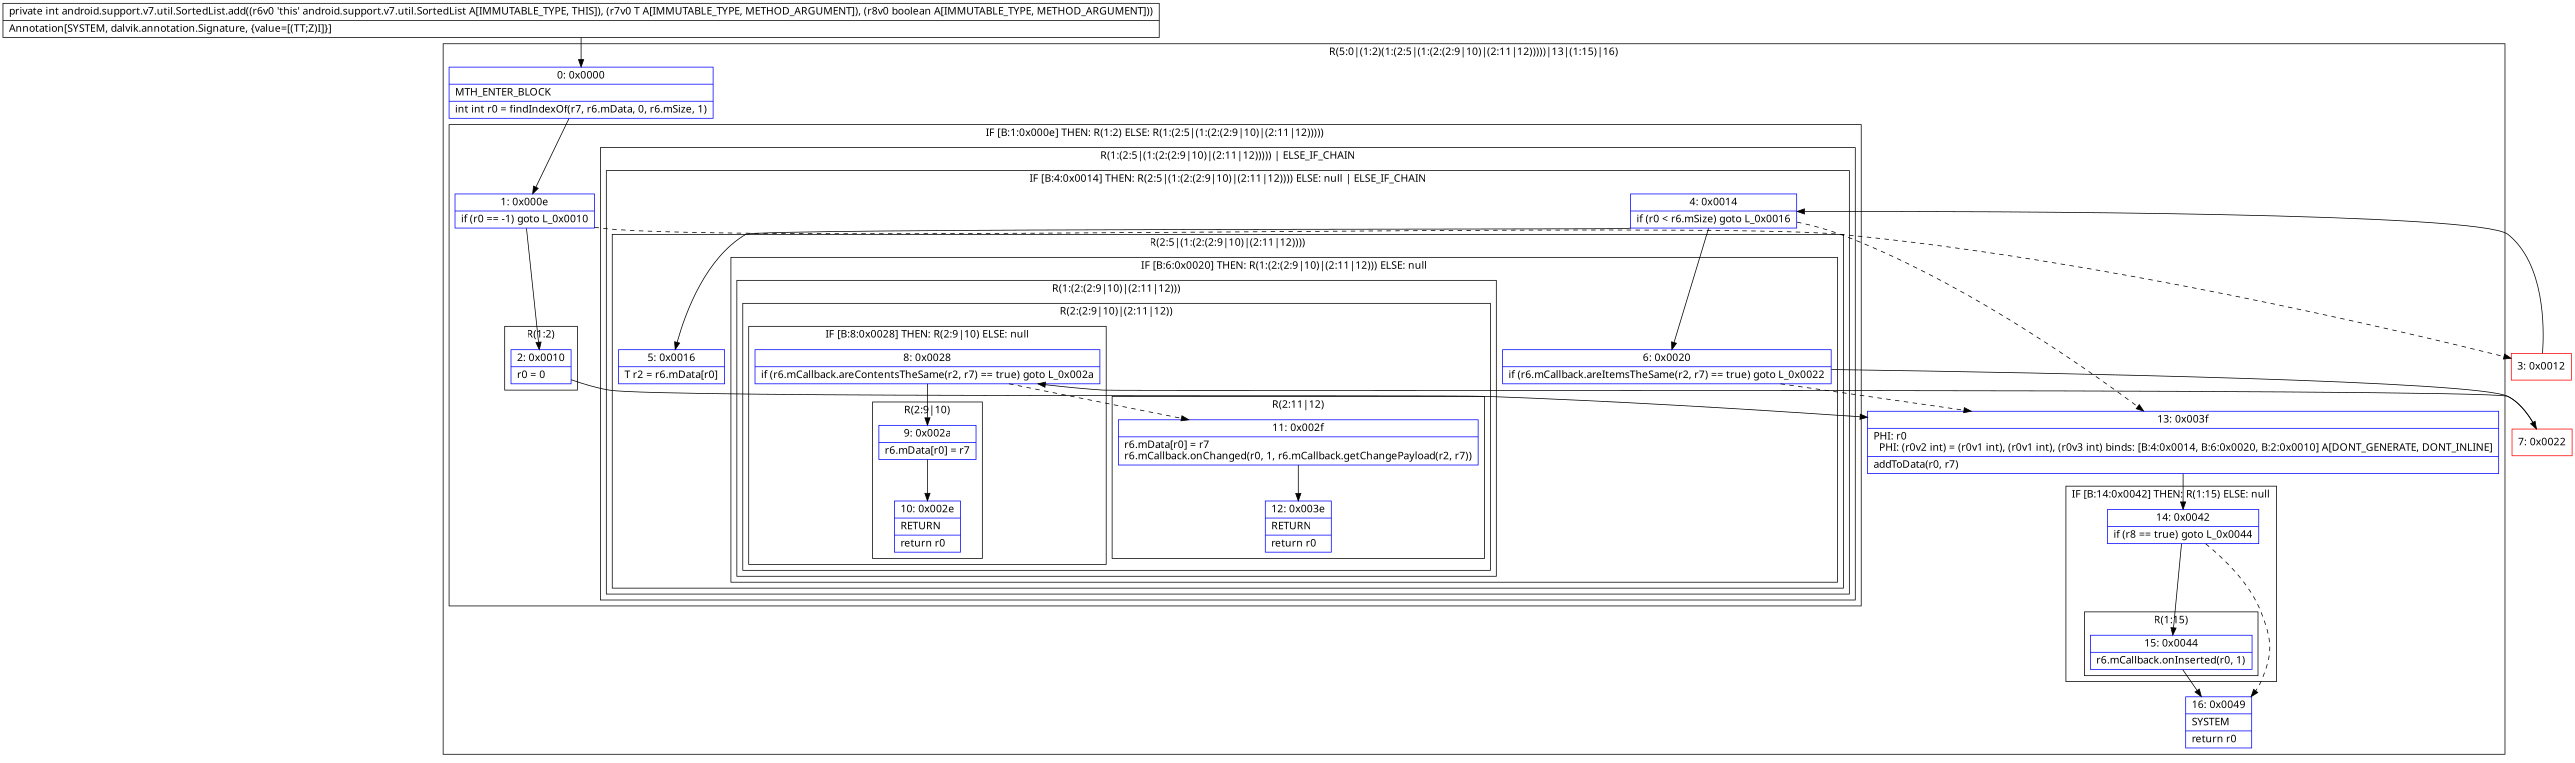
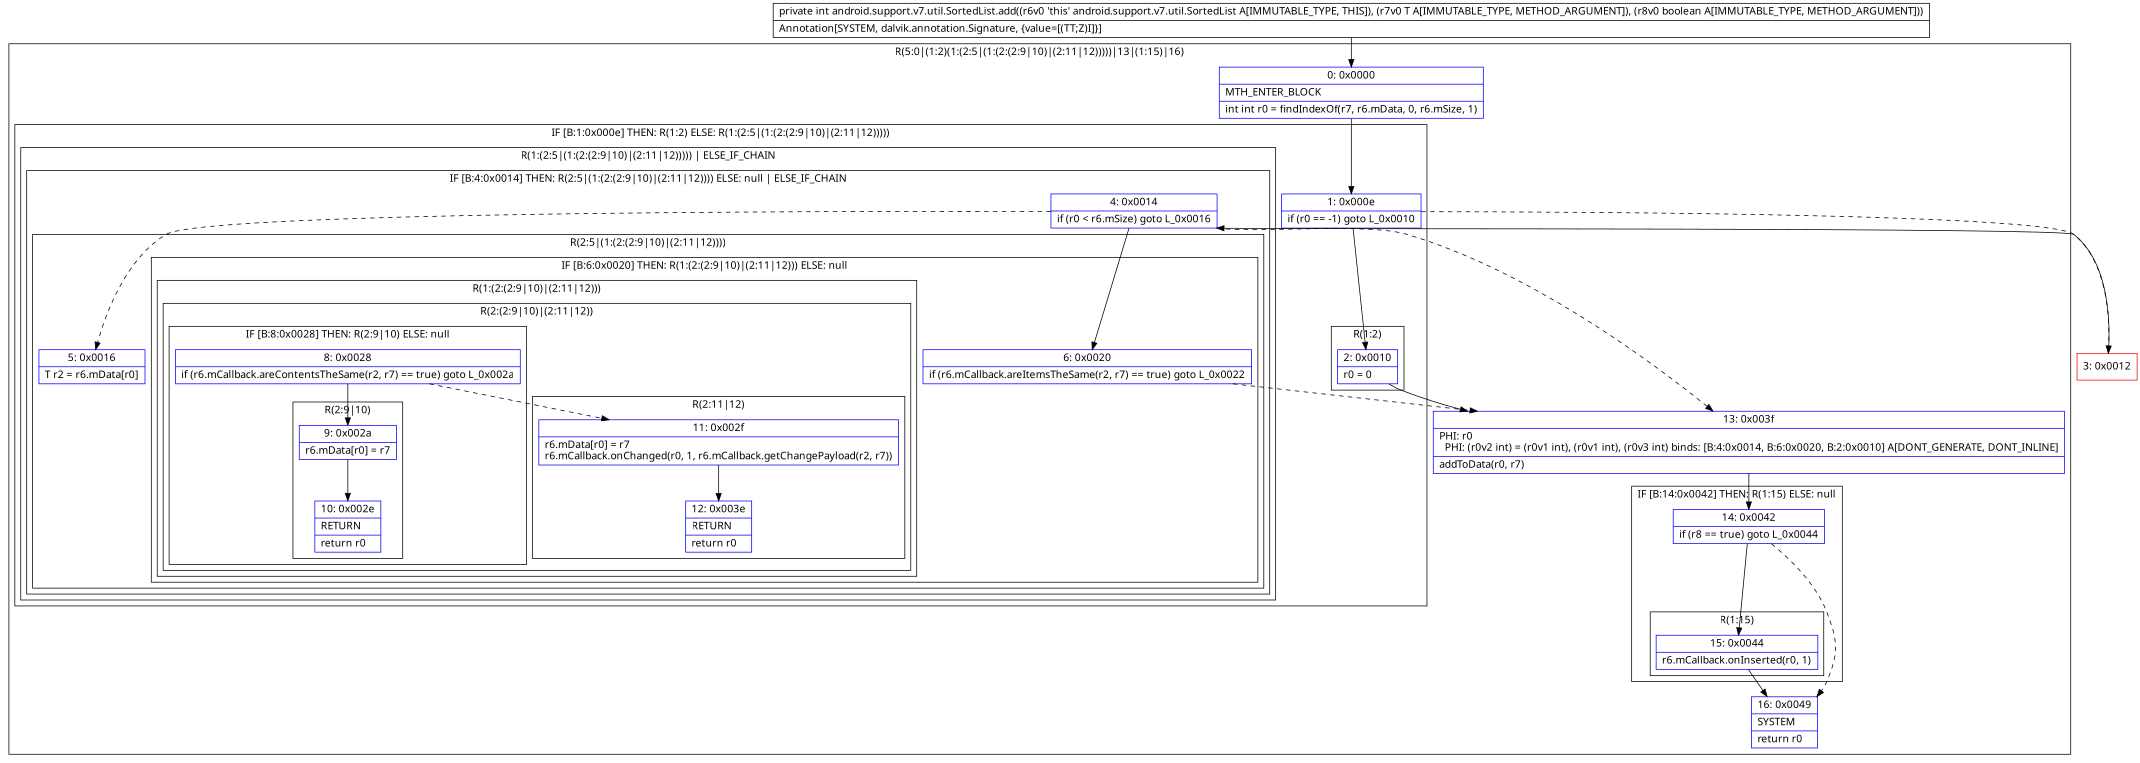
(1123, 230) -> (543, 214)
(2542, 442) -> none
